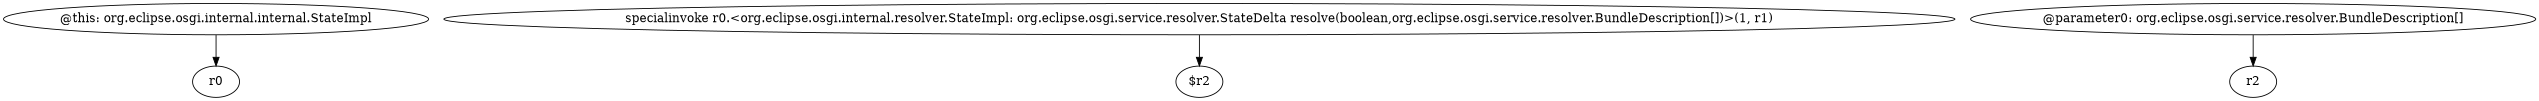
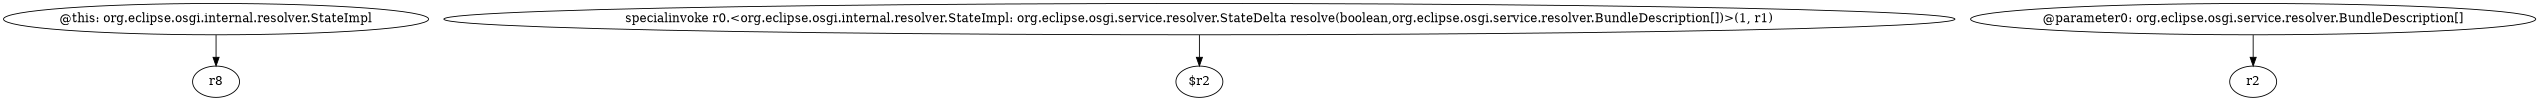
(216, 19) -> (216, 19)
(216, 82) -> (216, 82)
